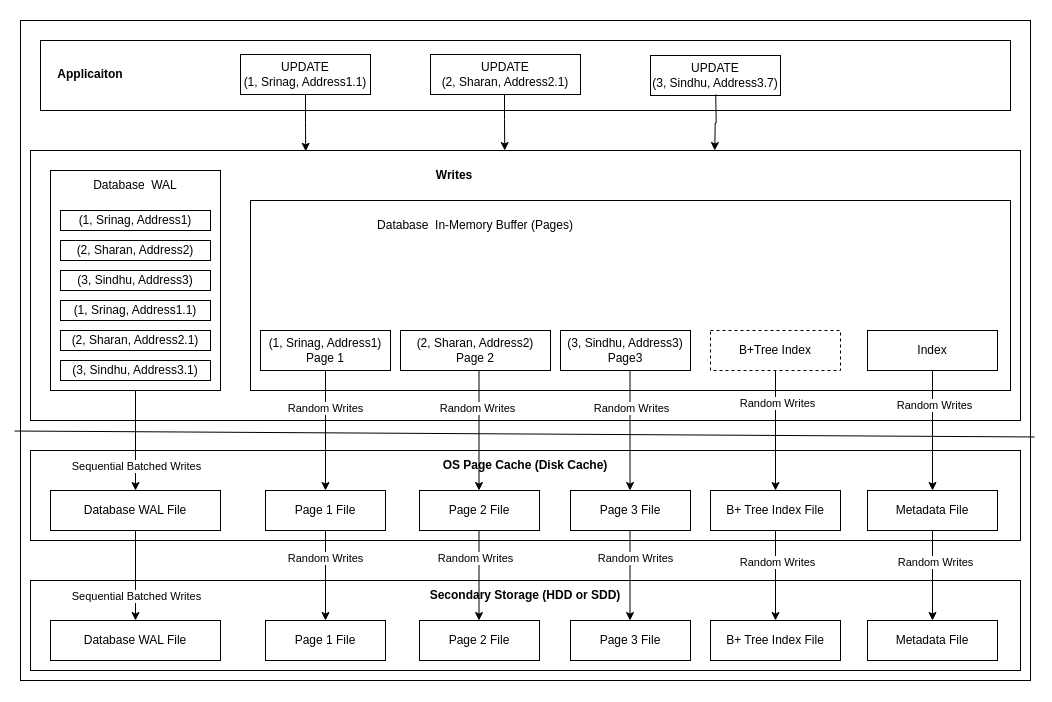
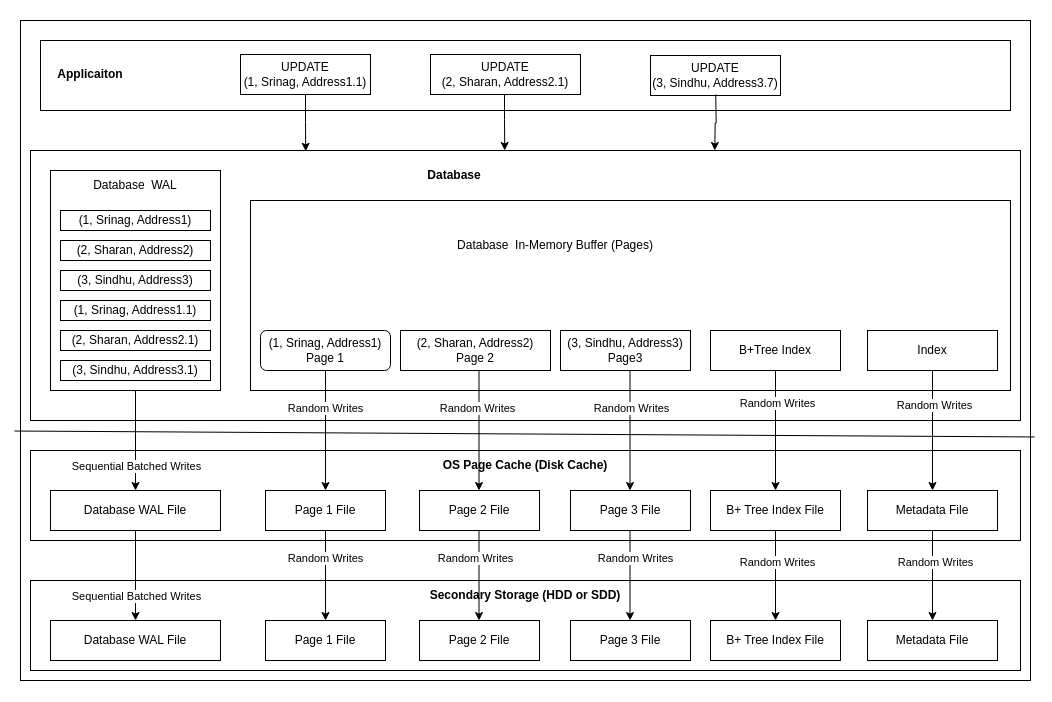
(455, 176) -> (455, 176)
(476, 226) -> (556, 246)
(326, 351) -> (326, 351)
(776, 351) -> (776, 351)
